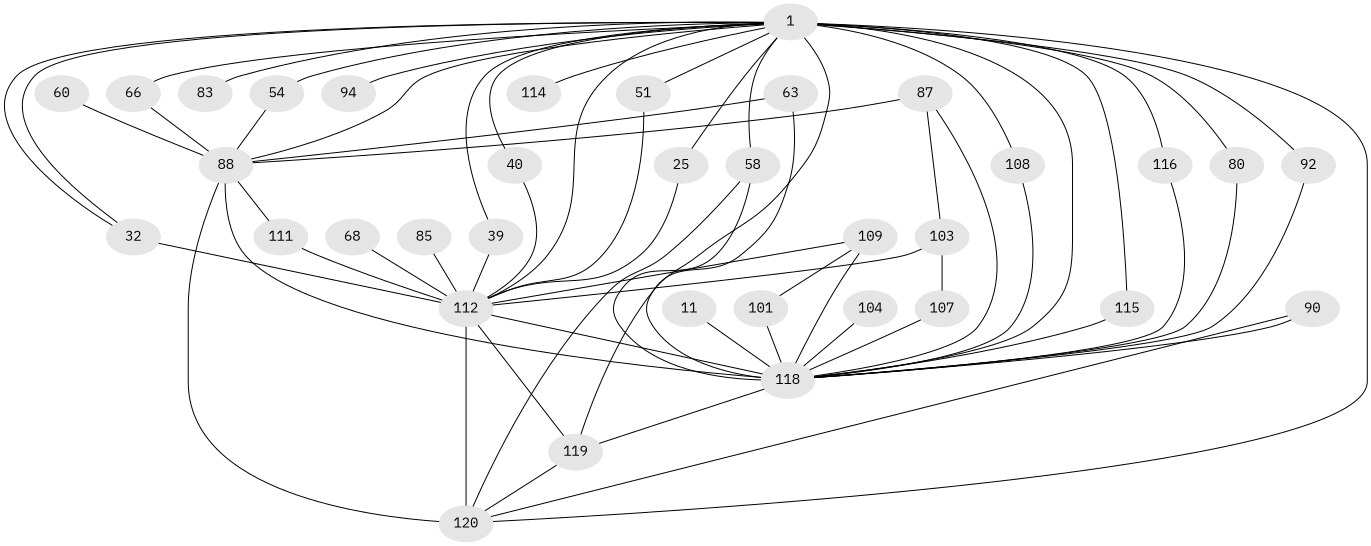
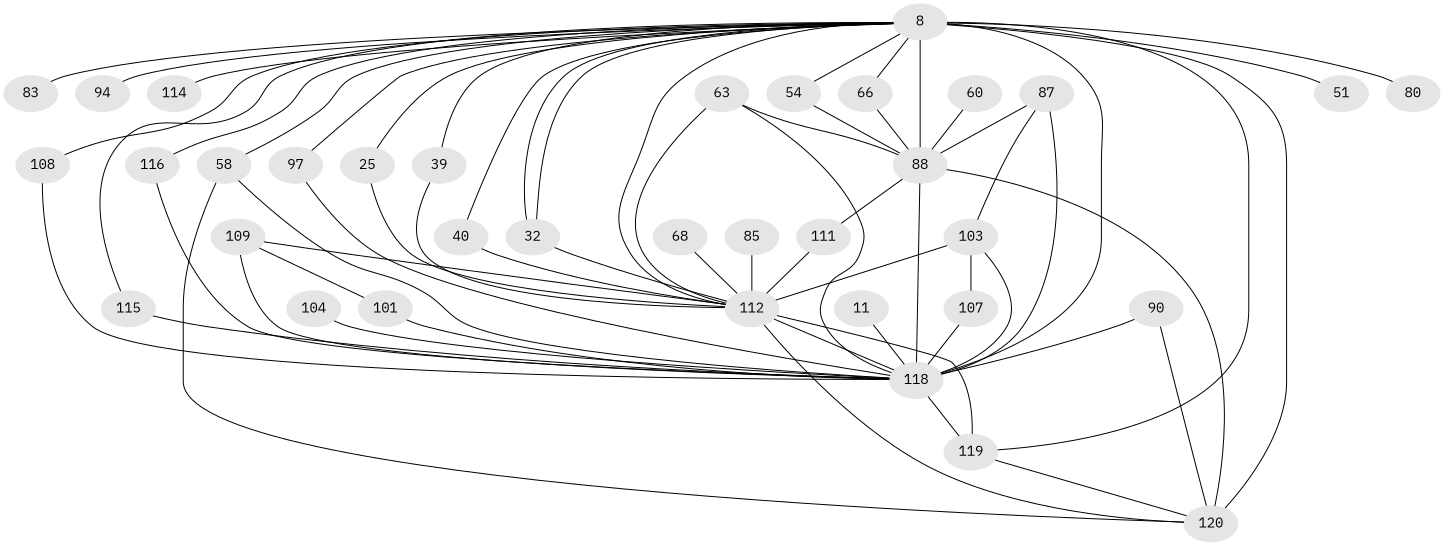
(791, 22) -> (920, 22)
(1309, 165) -> (296, 165)
(611, 244) -> (636, 220)
(1182, 328) -> (1007, 327)
